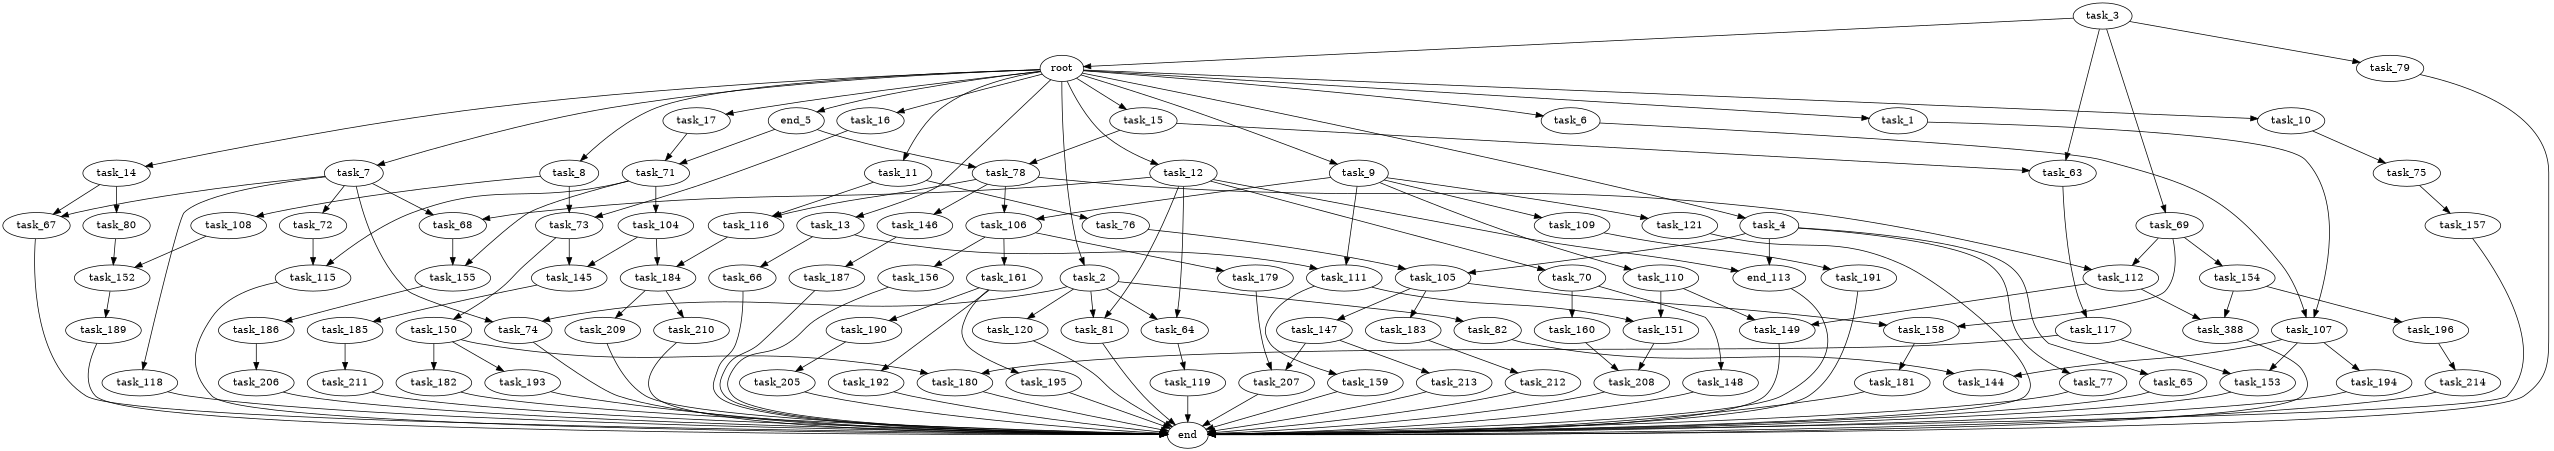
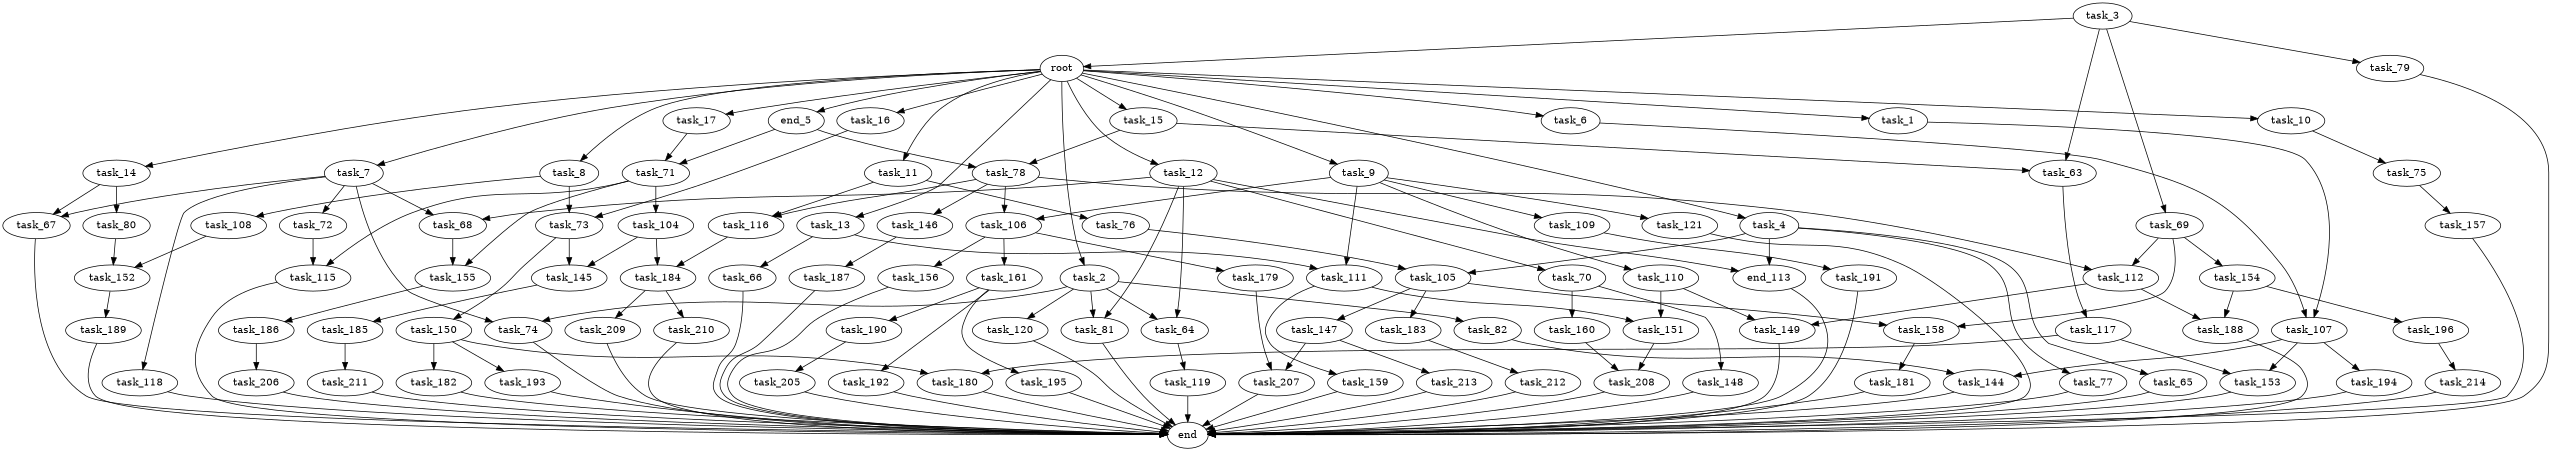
(2221, 330) -> (2221, 330)
none -> (1770, 412)
